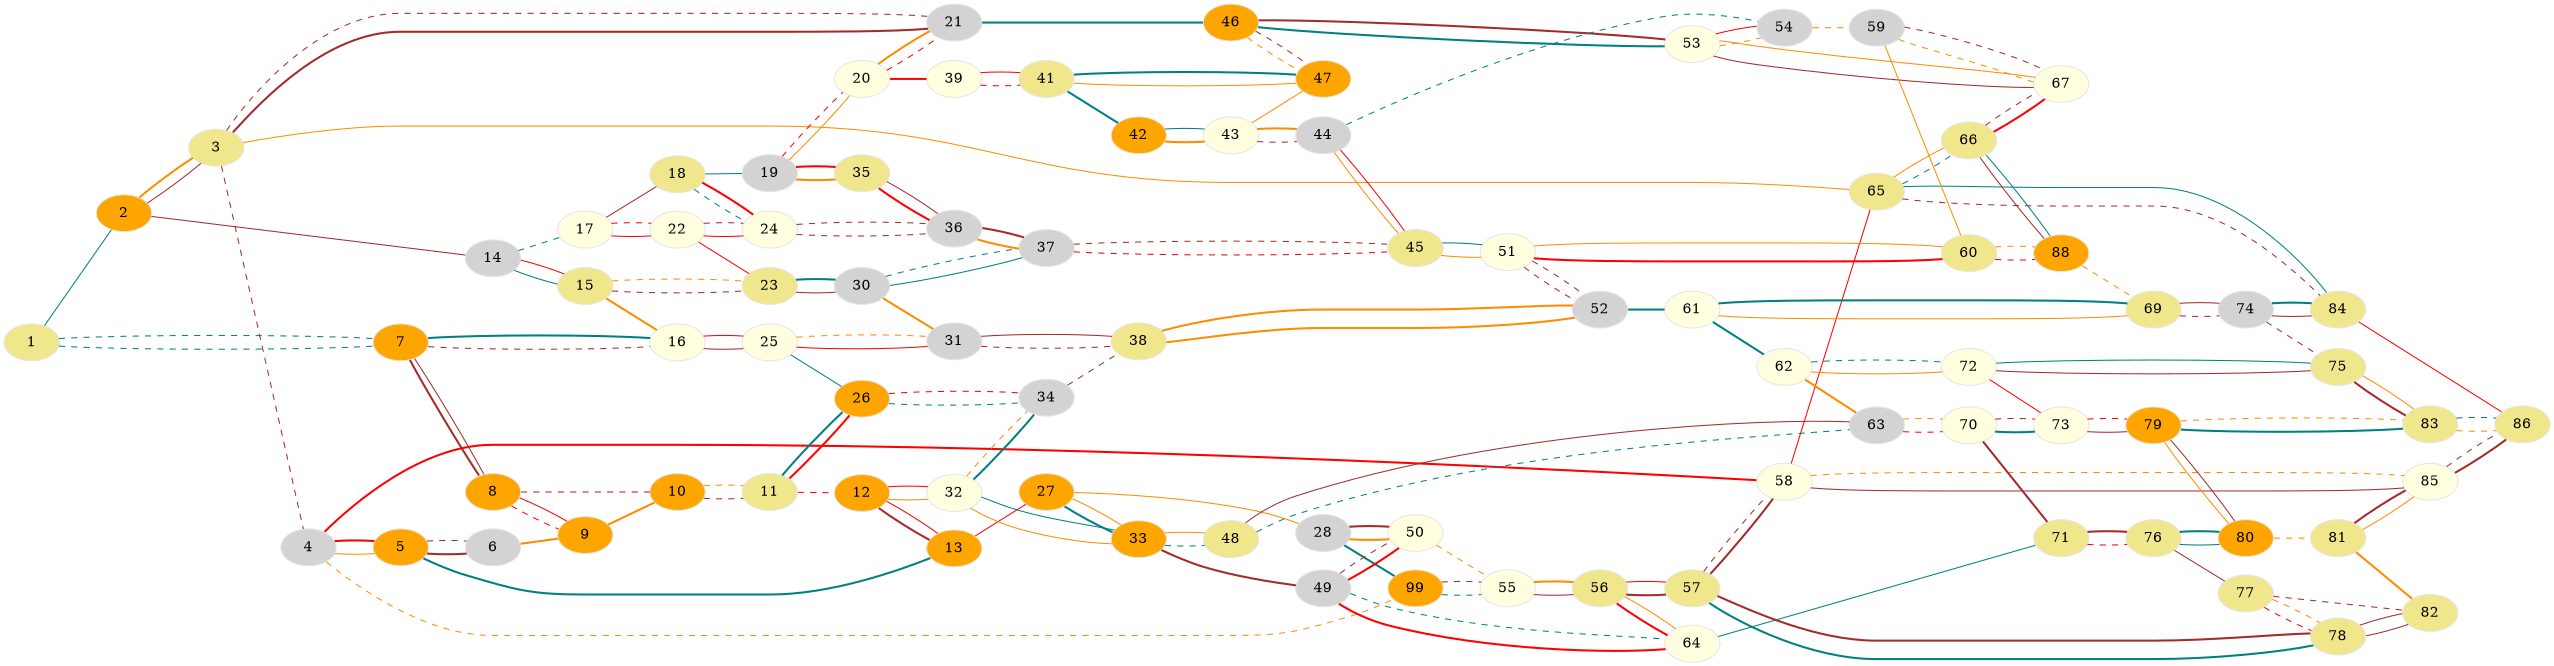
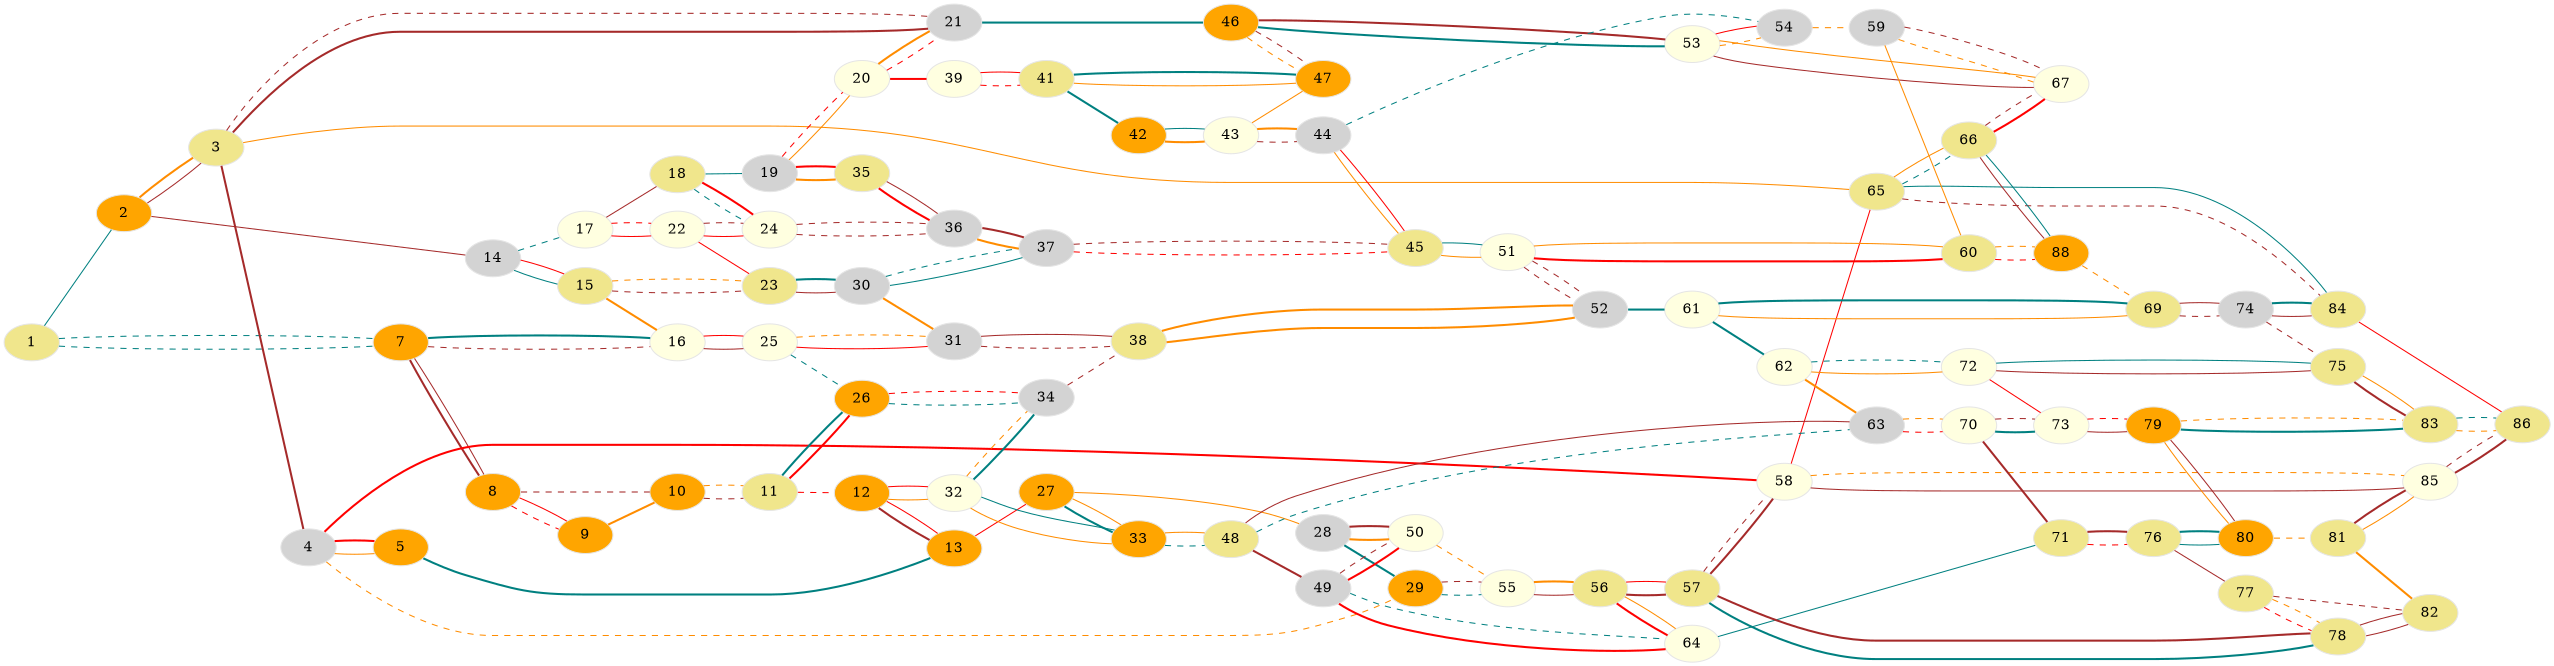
(264, 356) -> (264, 356)
(816, 371) -> (816, 371)
(493, 547) -> none
(1227, 573) -> (1277, 564)
(1416, 588) -> (1416, 588)
